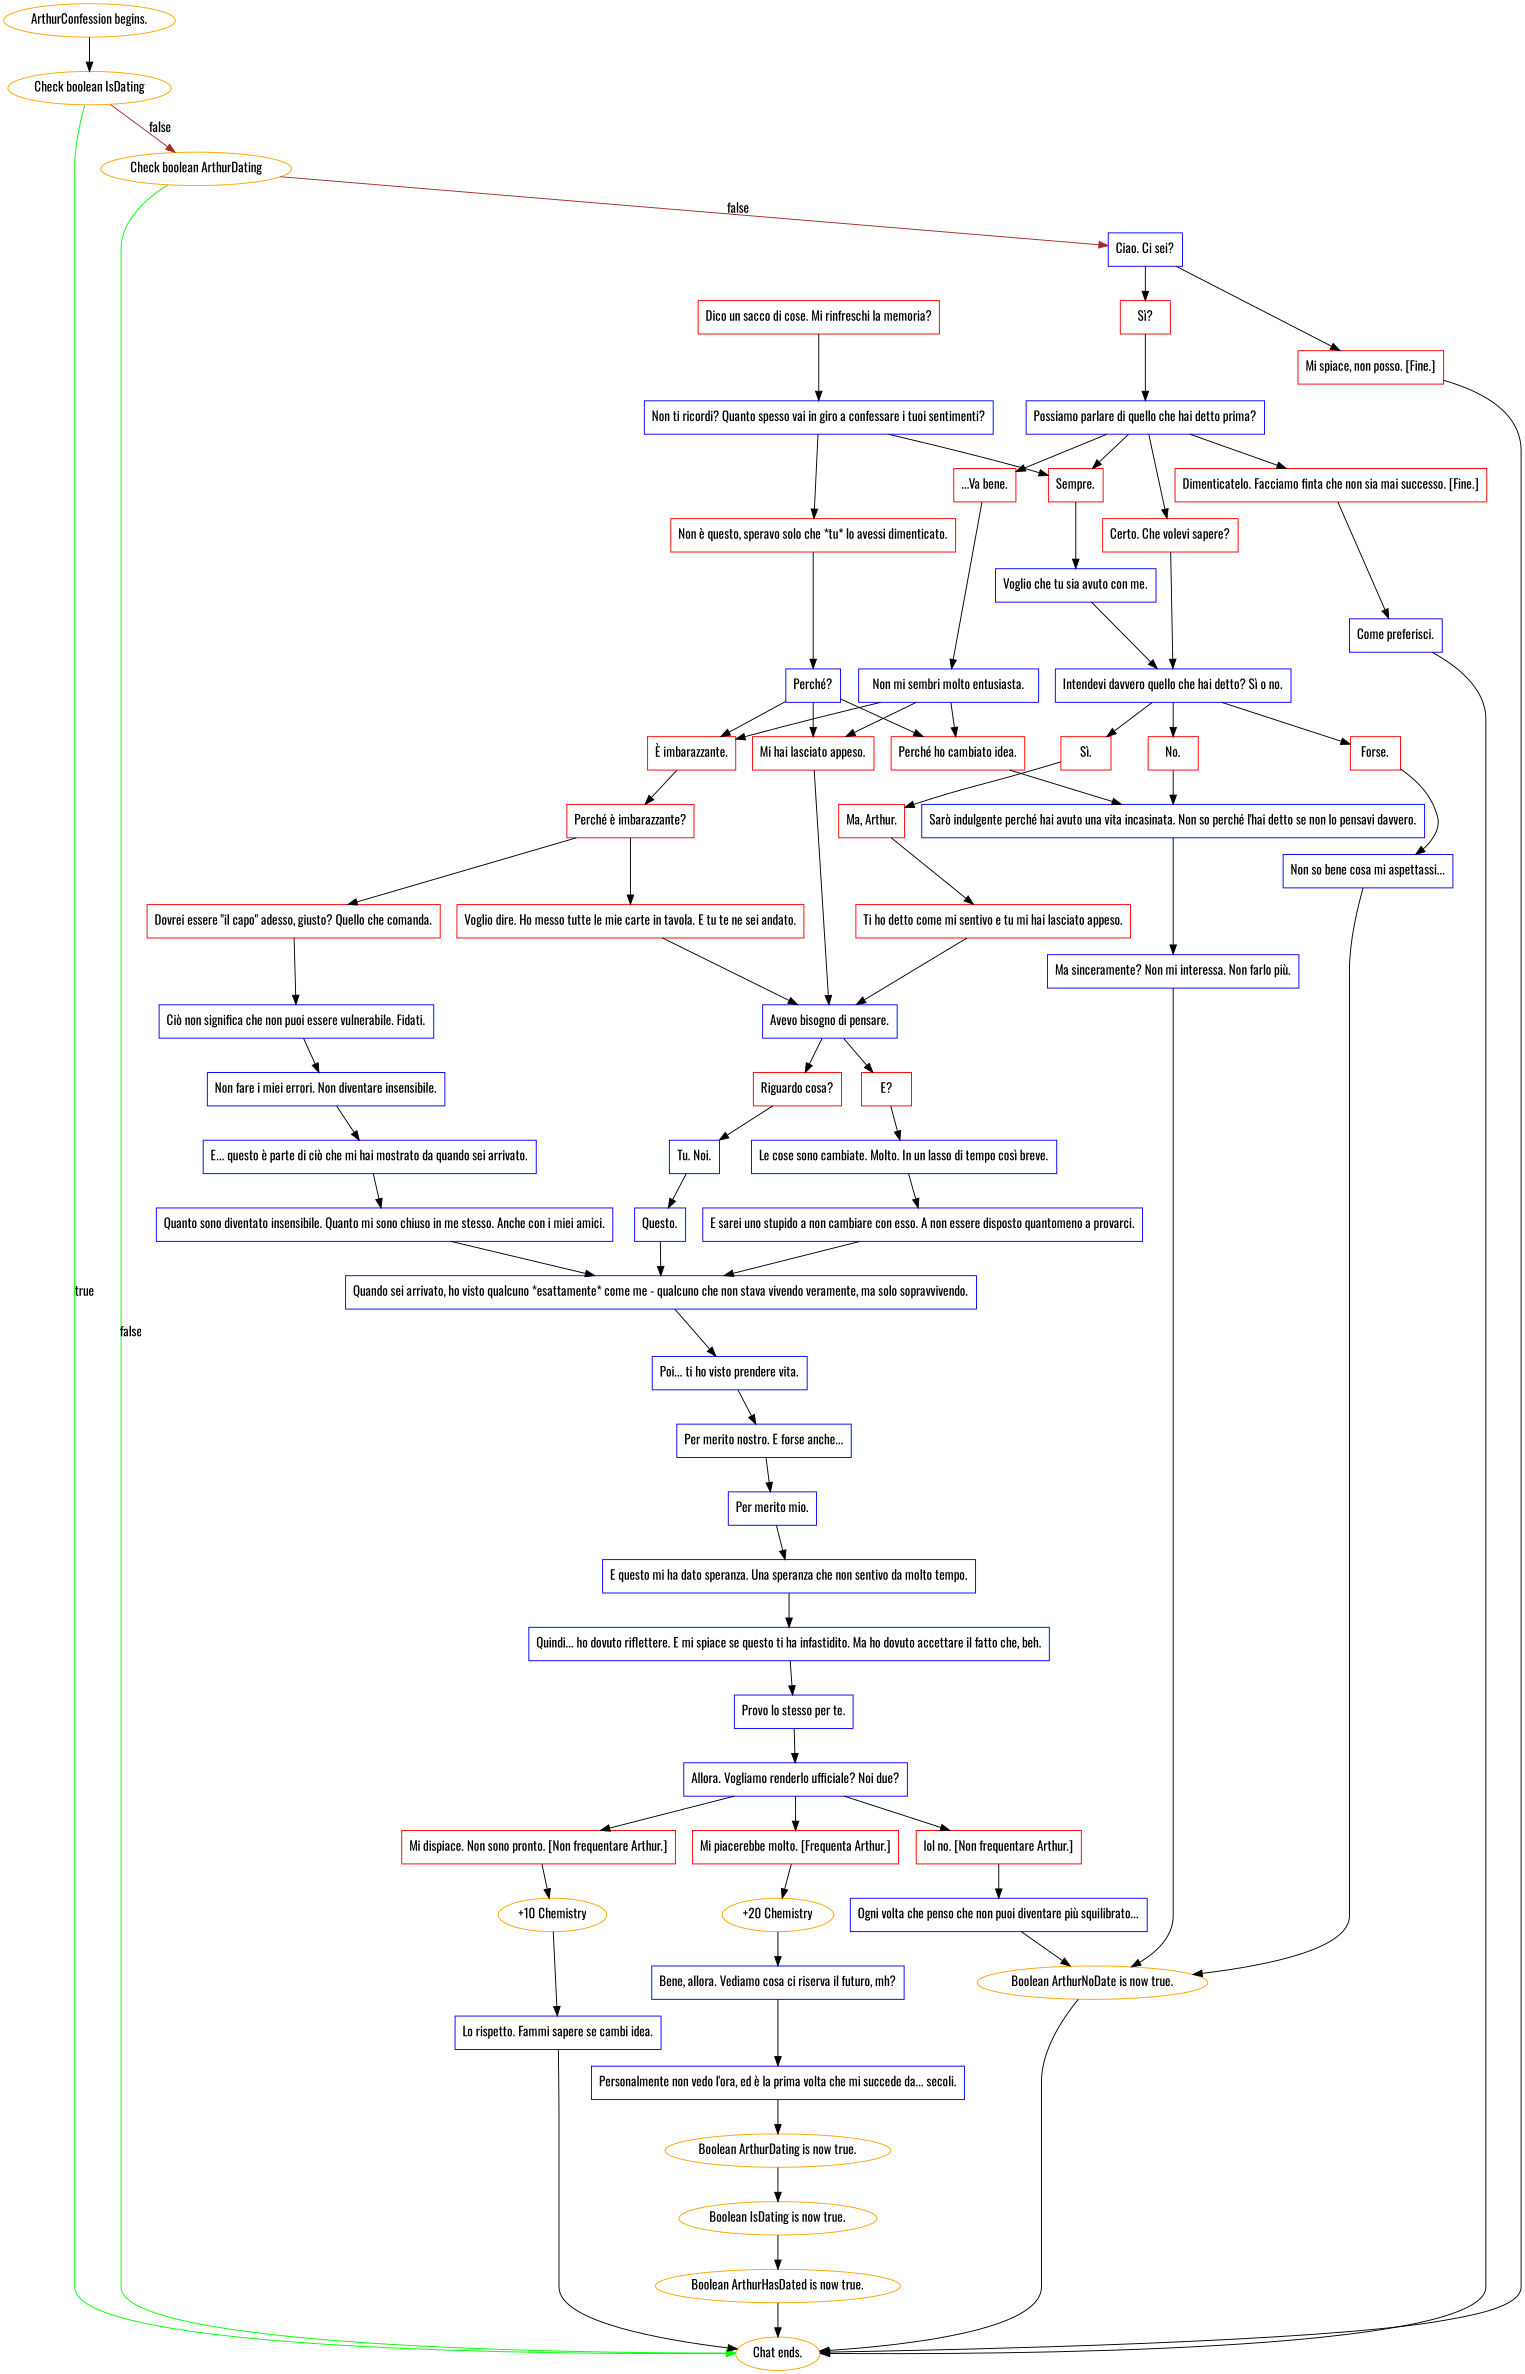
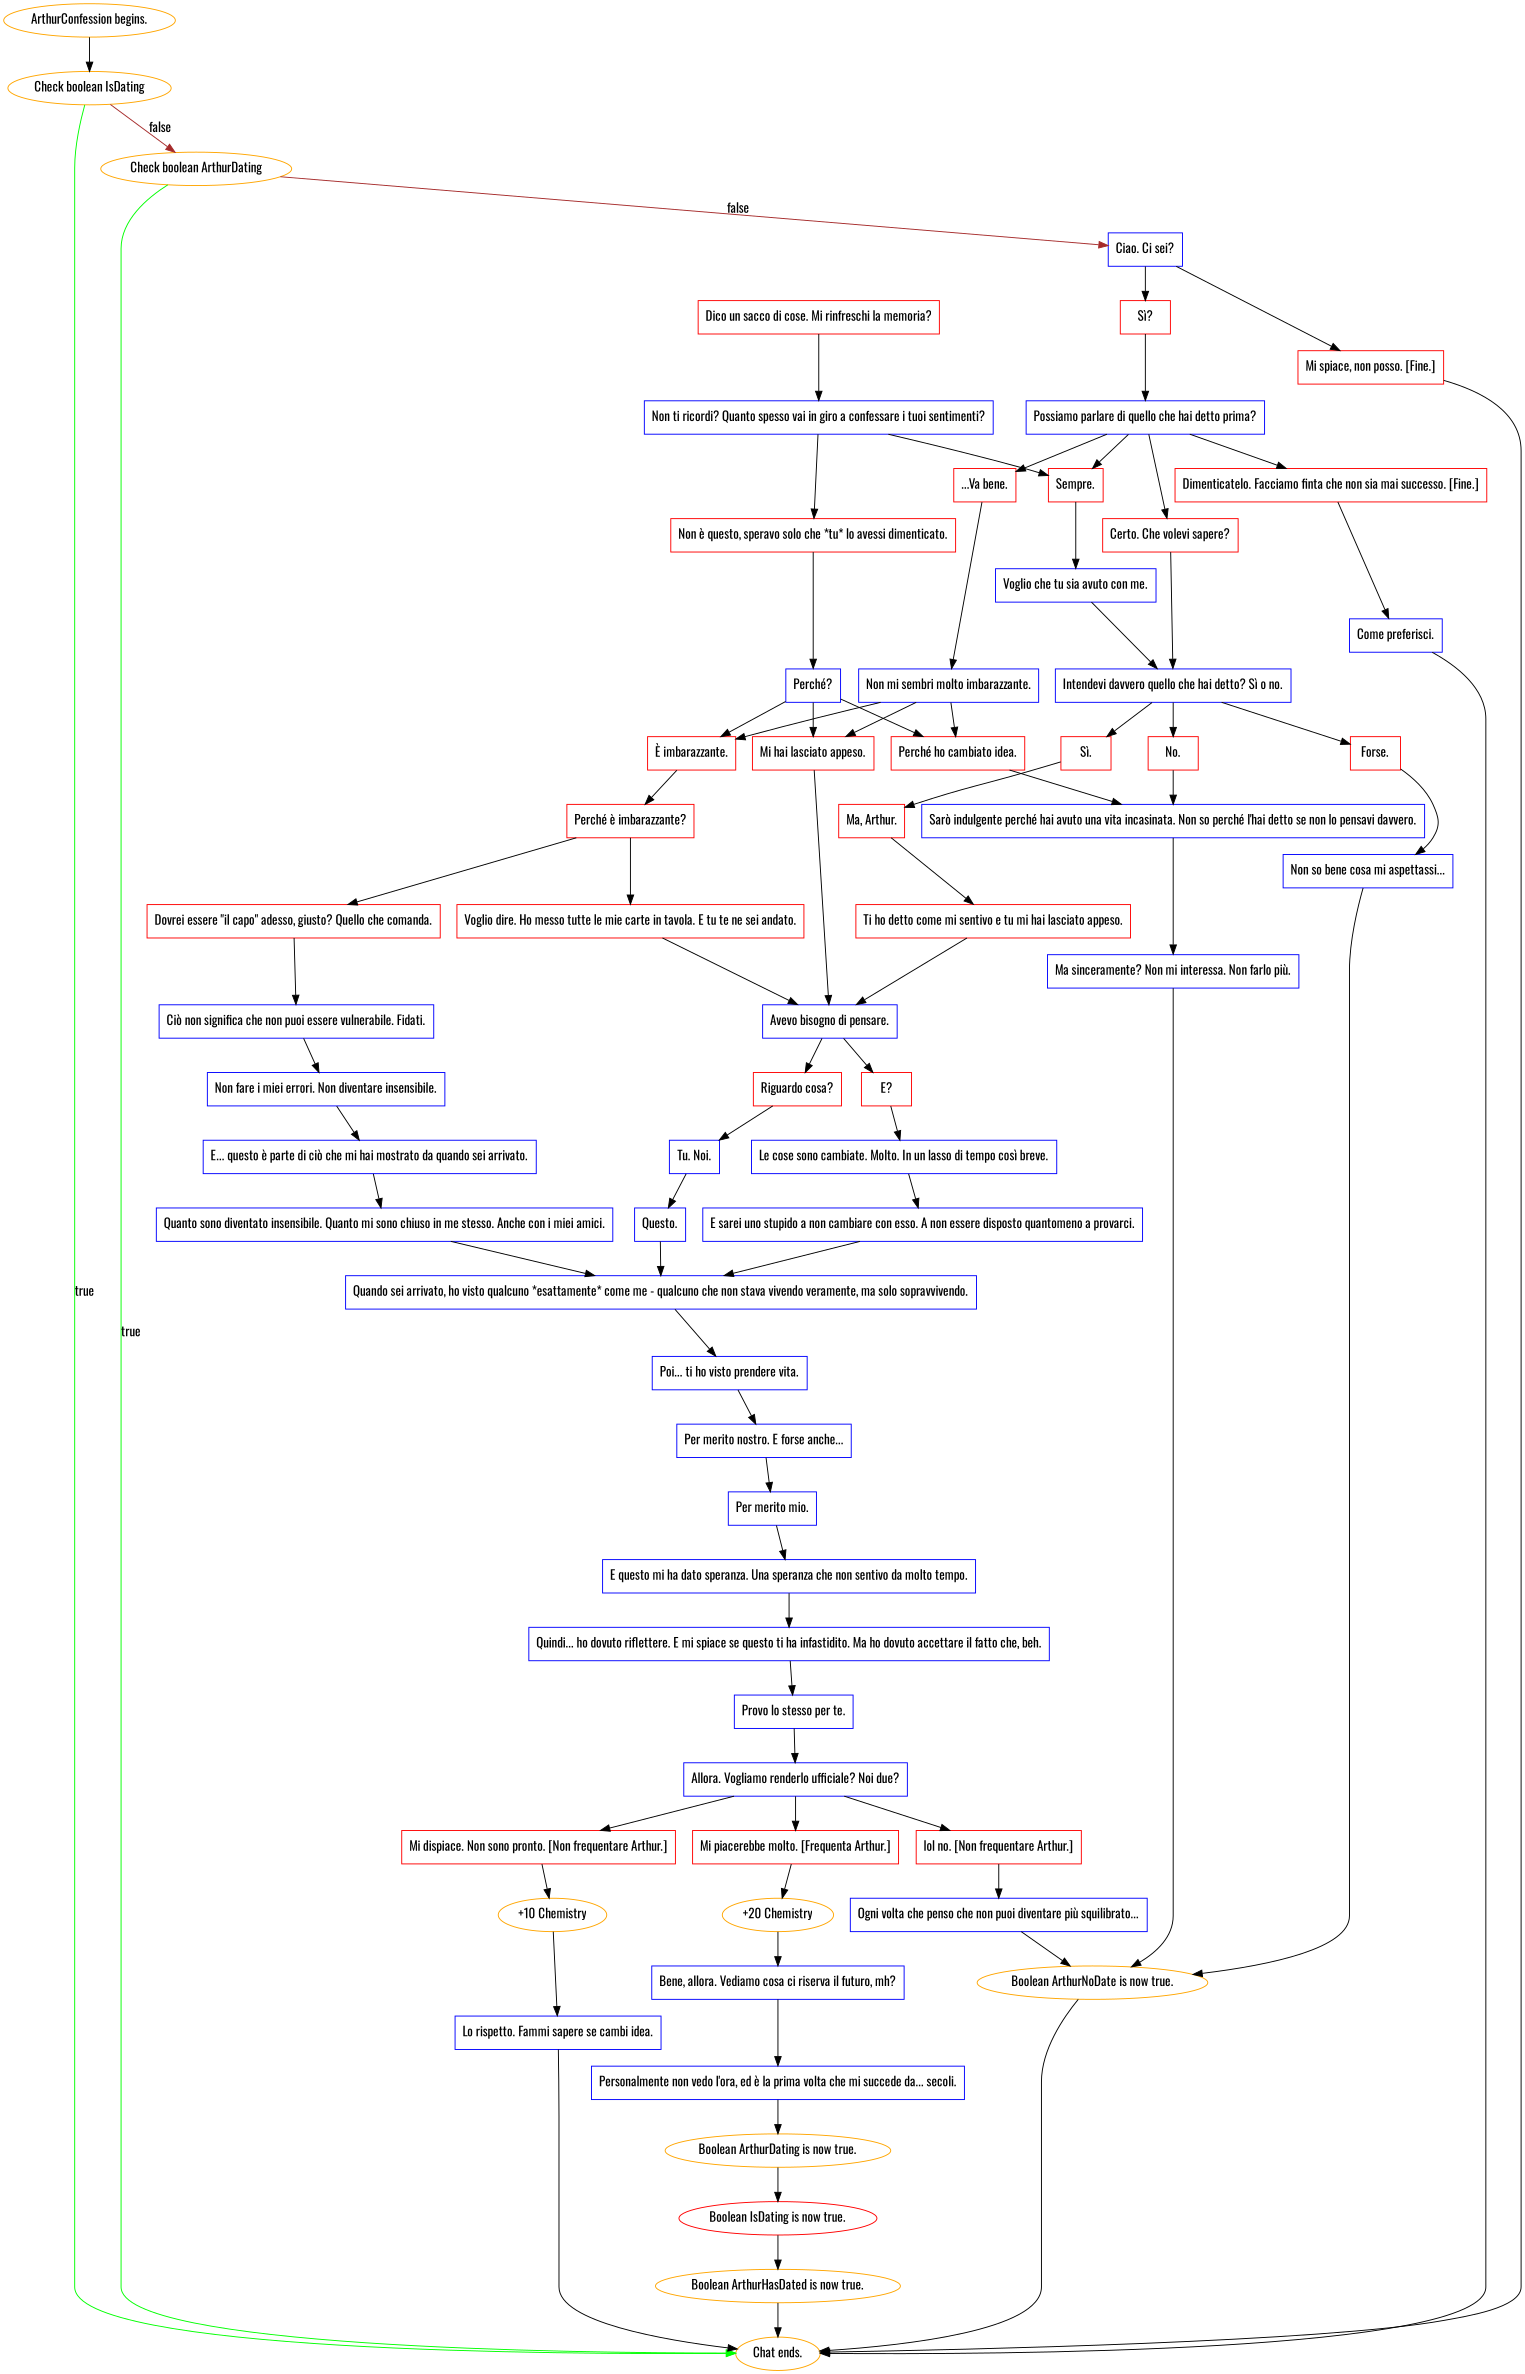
(949, 686) -> (949, 686)
(131, 1333) -> (131, 1333)
(778, 2218) -> (778, 2218)
